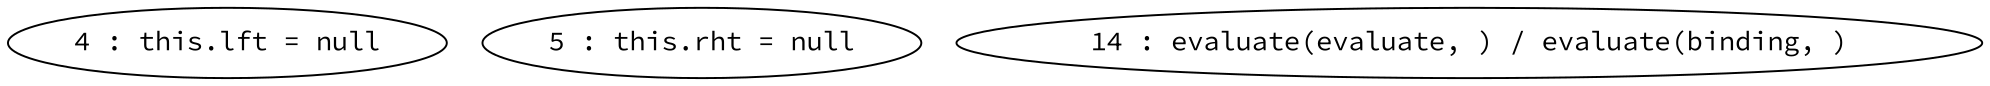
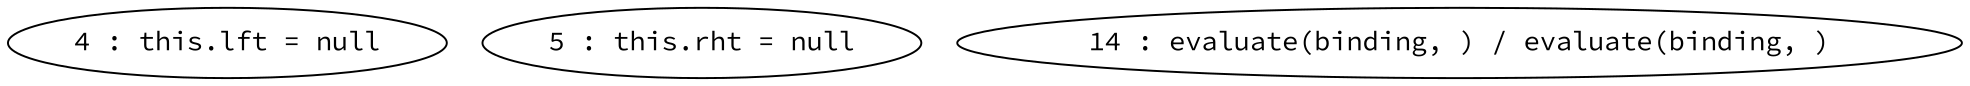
(1469, 43) -> (1460, 43)
